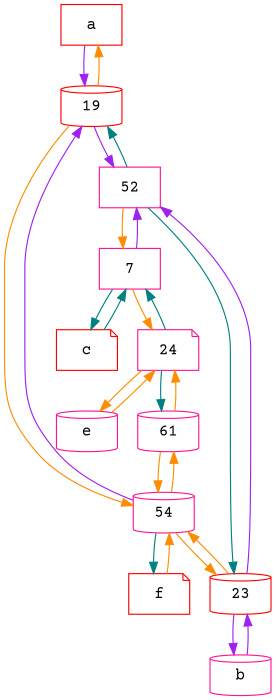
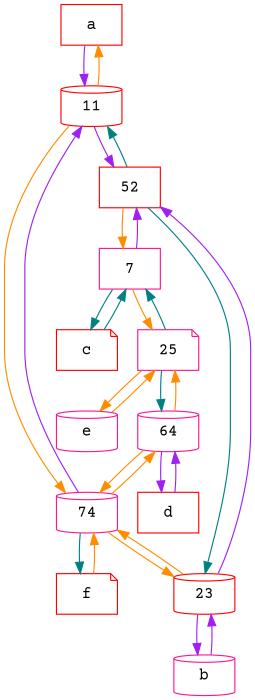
(91, 106) -> (91, 106)
(130, 187) -> (130, 187)
(168, 350) -> (168, 350)
(168, 431) -> (168, 431)
(164, 513) -> (87, 513)
none -> (168, 513)
